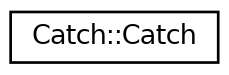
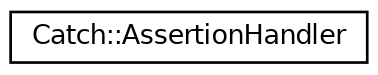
(114, 37) -> (189, 37)
